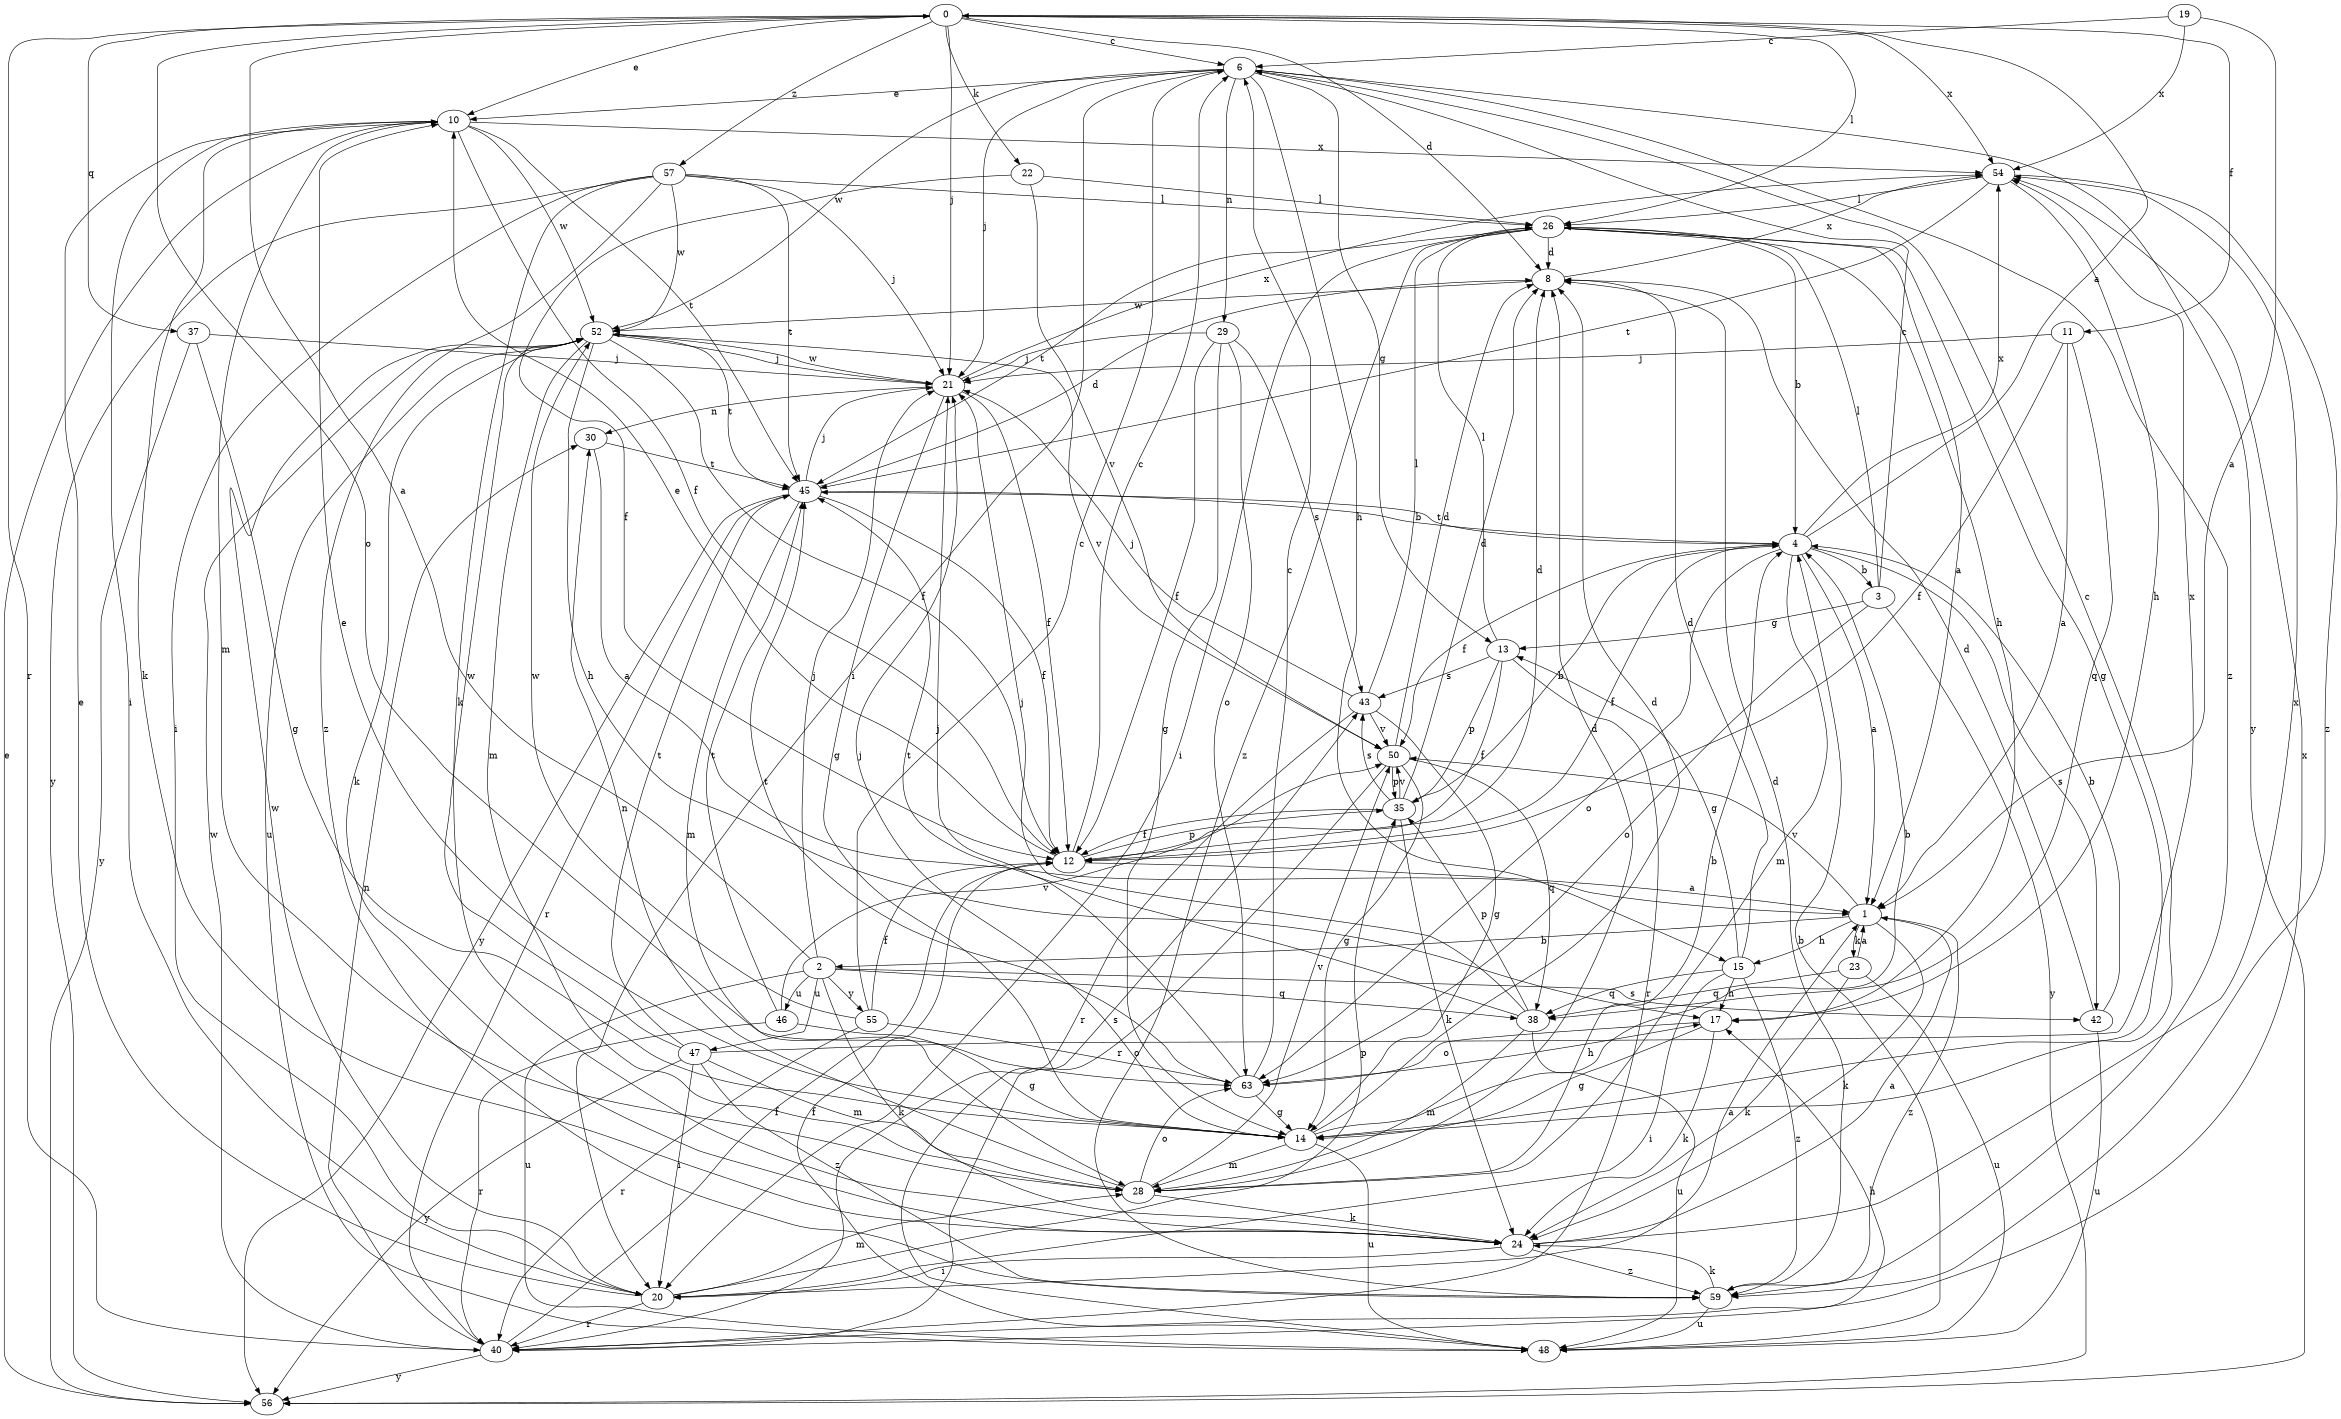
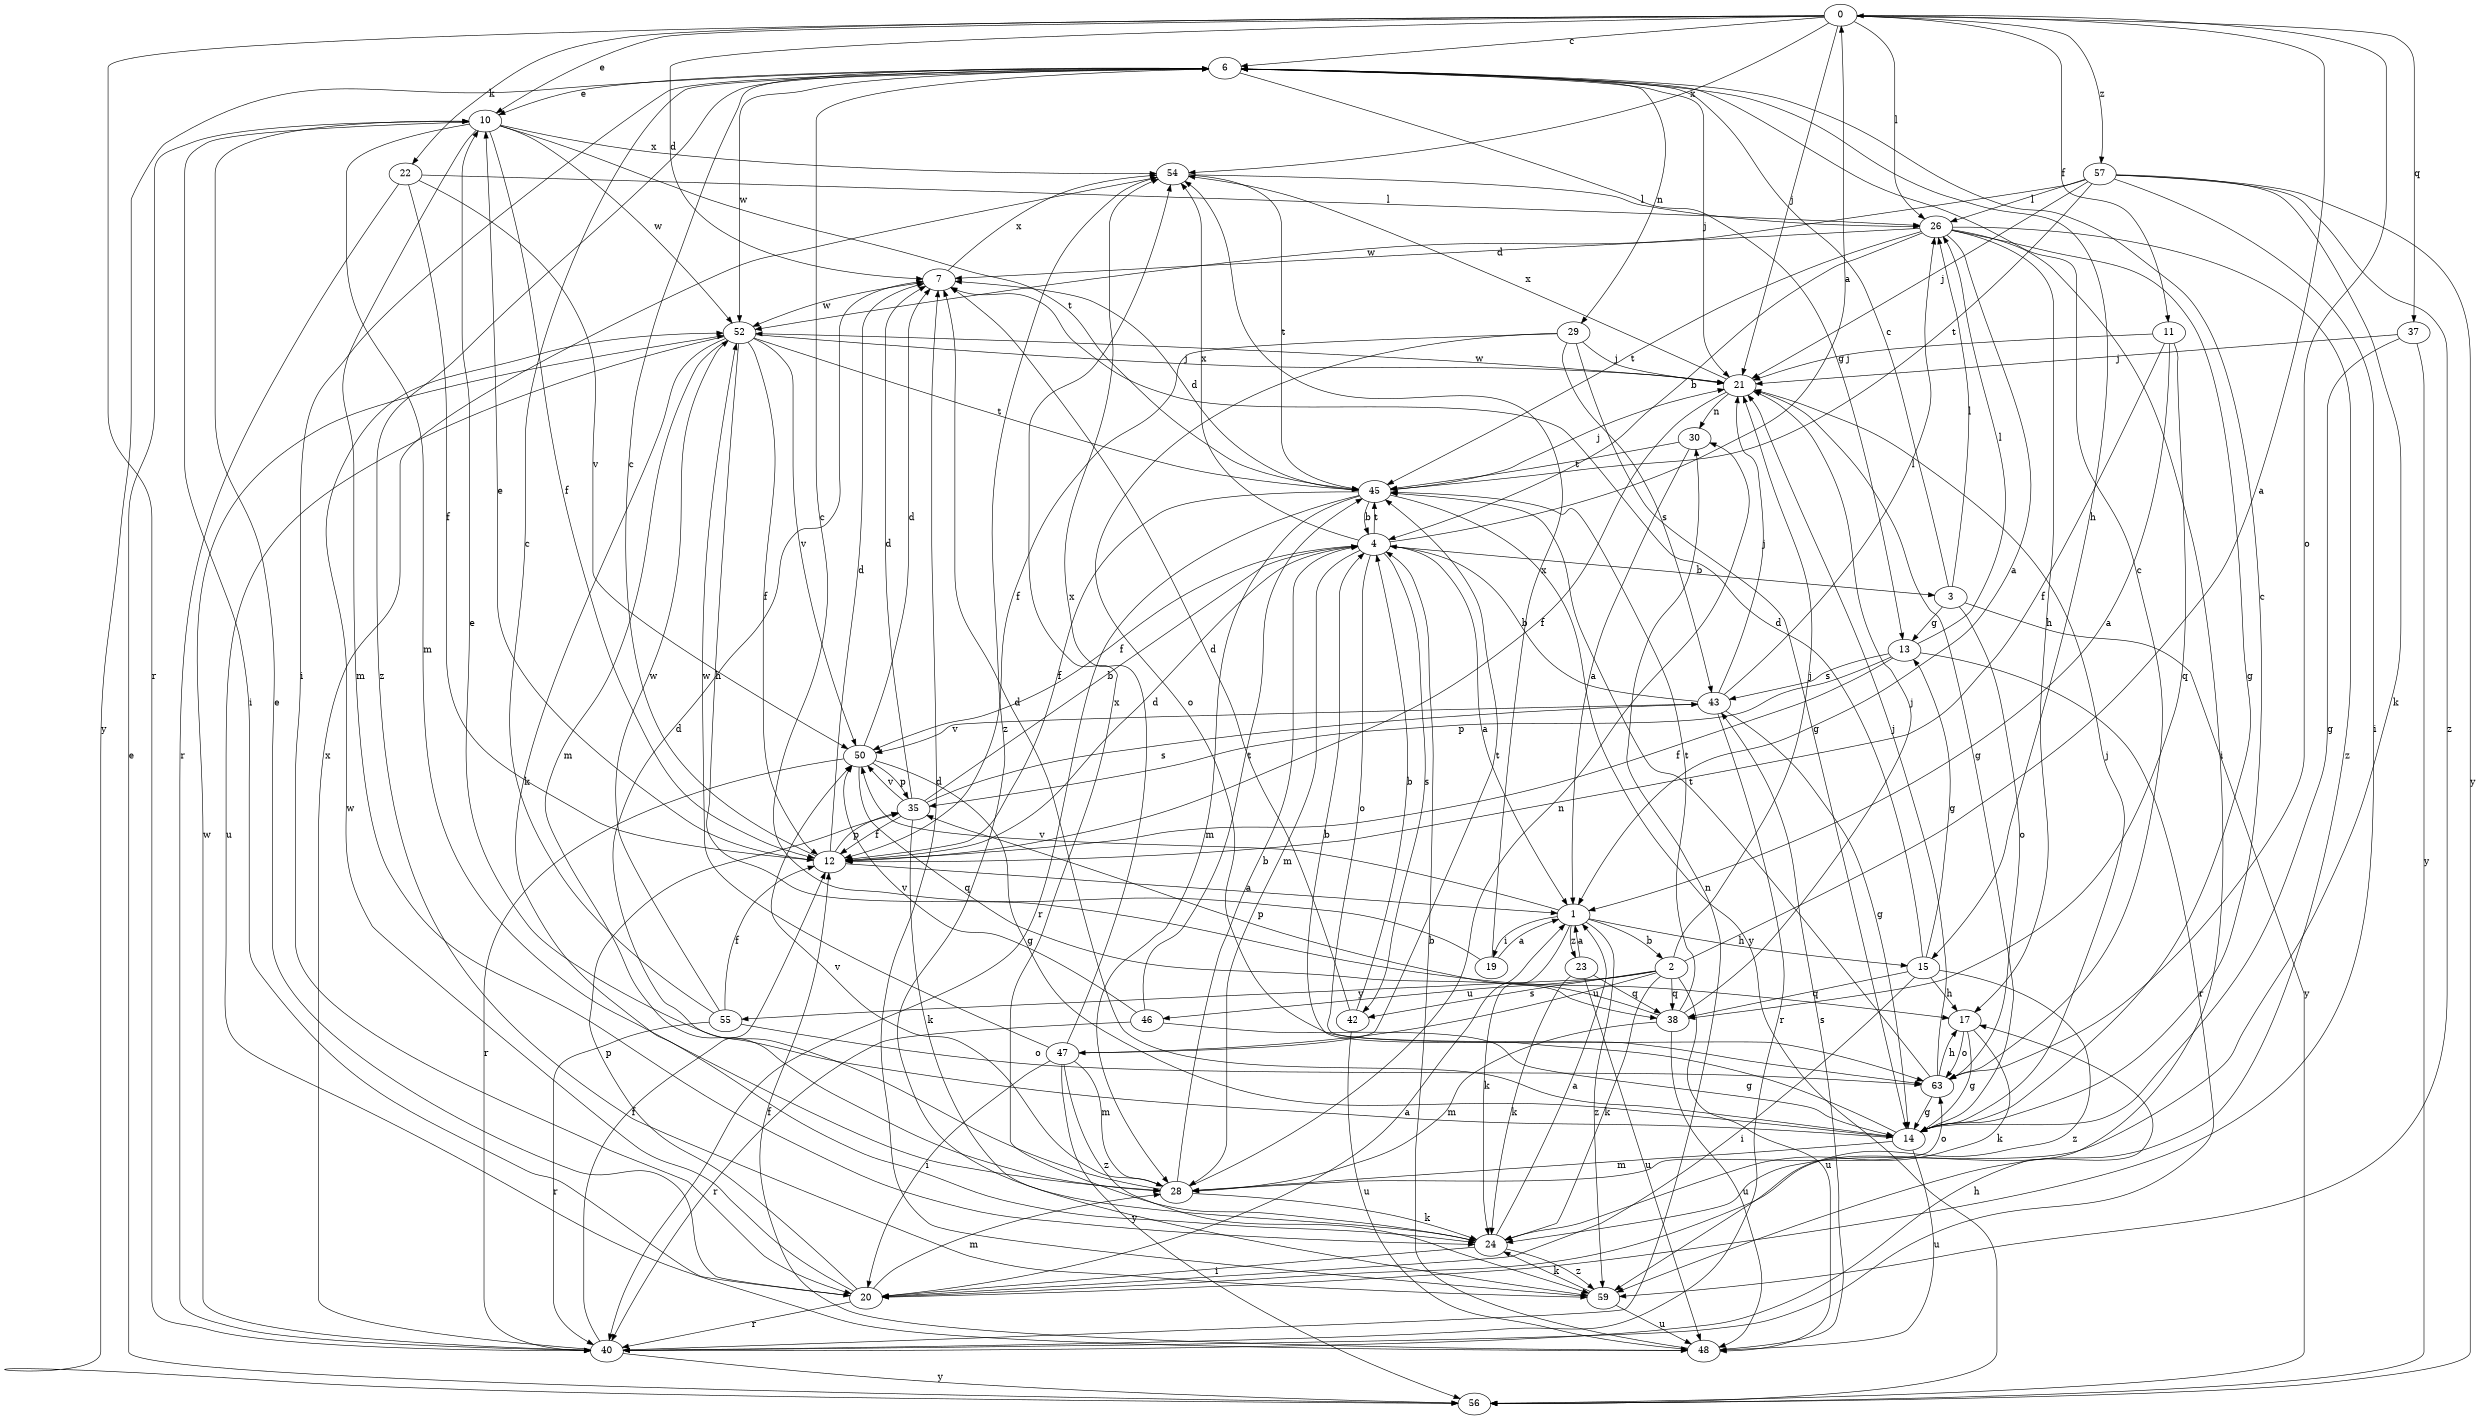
(1548, 280) -> (939, 280)
none -> (1535, 646)
(145, 677) -> (361, 677)
(2135, 699) -> none
(1613, 703) -> (1156, 703)
none -> (180, 922)
none -> (1521, 926)
(1858, 941) -> (1574, 941)
